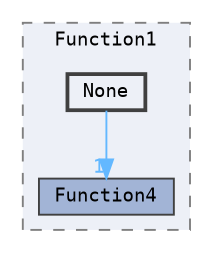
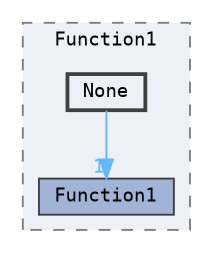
(106, 197) -> (106, 197)
